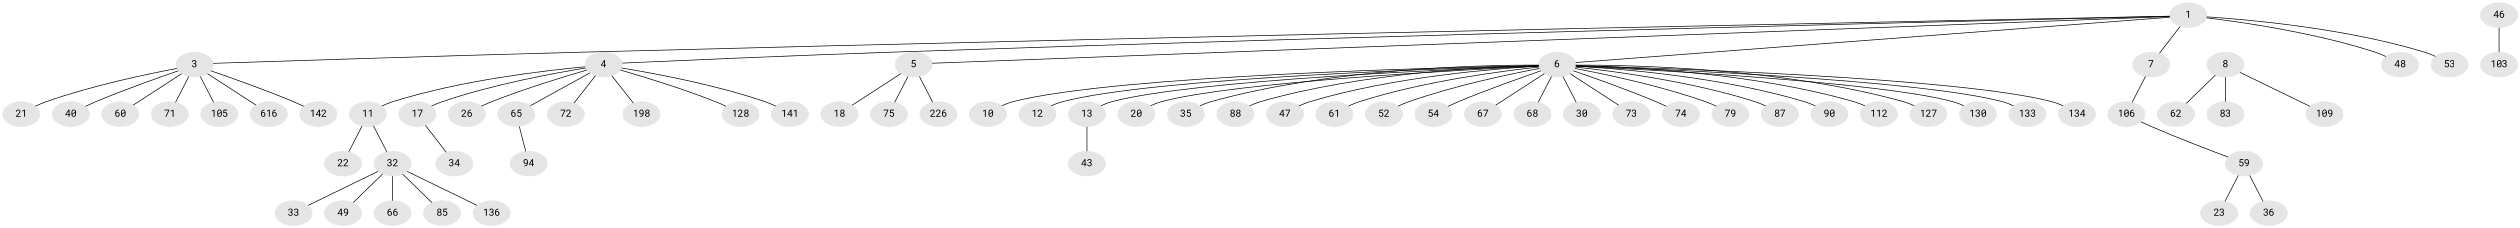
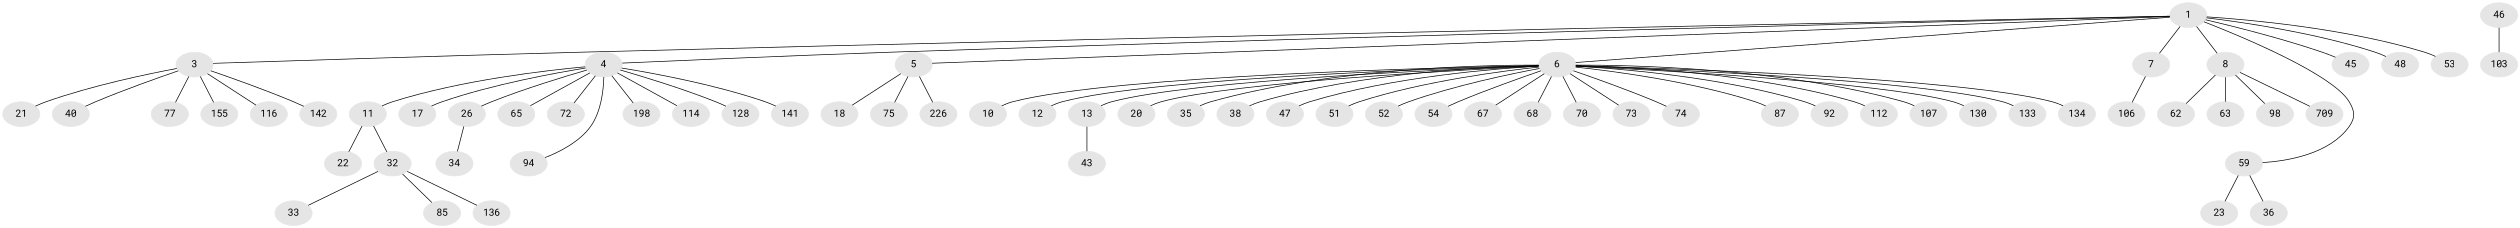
none -> (2207, 40)
none -> (2351, 65)
(120, 114) -> none
(170, 114) -> (170, 114)
(219, 114) -> (219, 114)
(269, 114) -> (269, 114)
none -> (691, 114)
(1235, 114) -> (1235, 114)
(1334, 114) -> (1334, 114)
(1582, 114) -> (1582, 114)
(1730, 114) -> none
(1829, 114) -> (1829, 114)
(1928, 114) -> (1928, 114)
(2225, 114) -> (2225, 114)
none -> (2275, 114)
(2324, 114) -> (2324, 114)
(436, 139) -> (461, 139)
(523, 139) -> (589, 128)
(2184, 140) -> (2334, 86)
(343, 213) -> none
(393, 213) -> none
